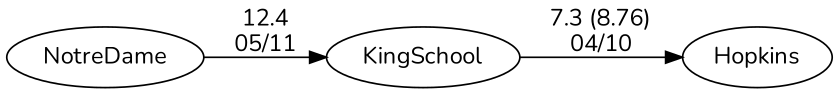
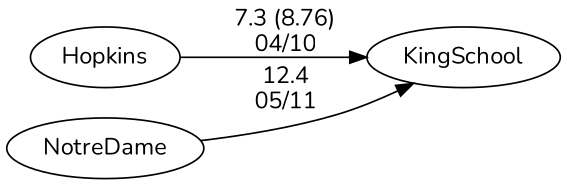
(592, 57) -> (265, 57)
